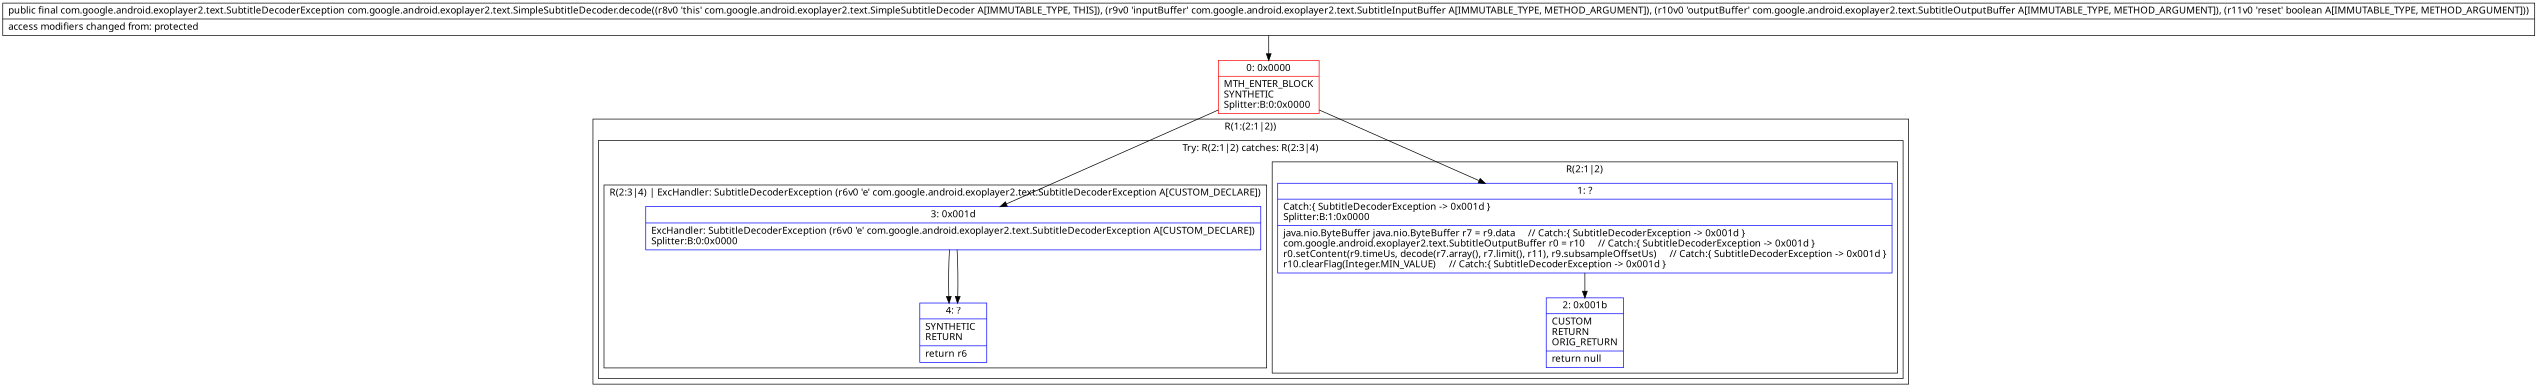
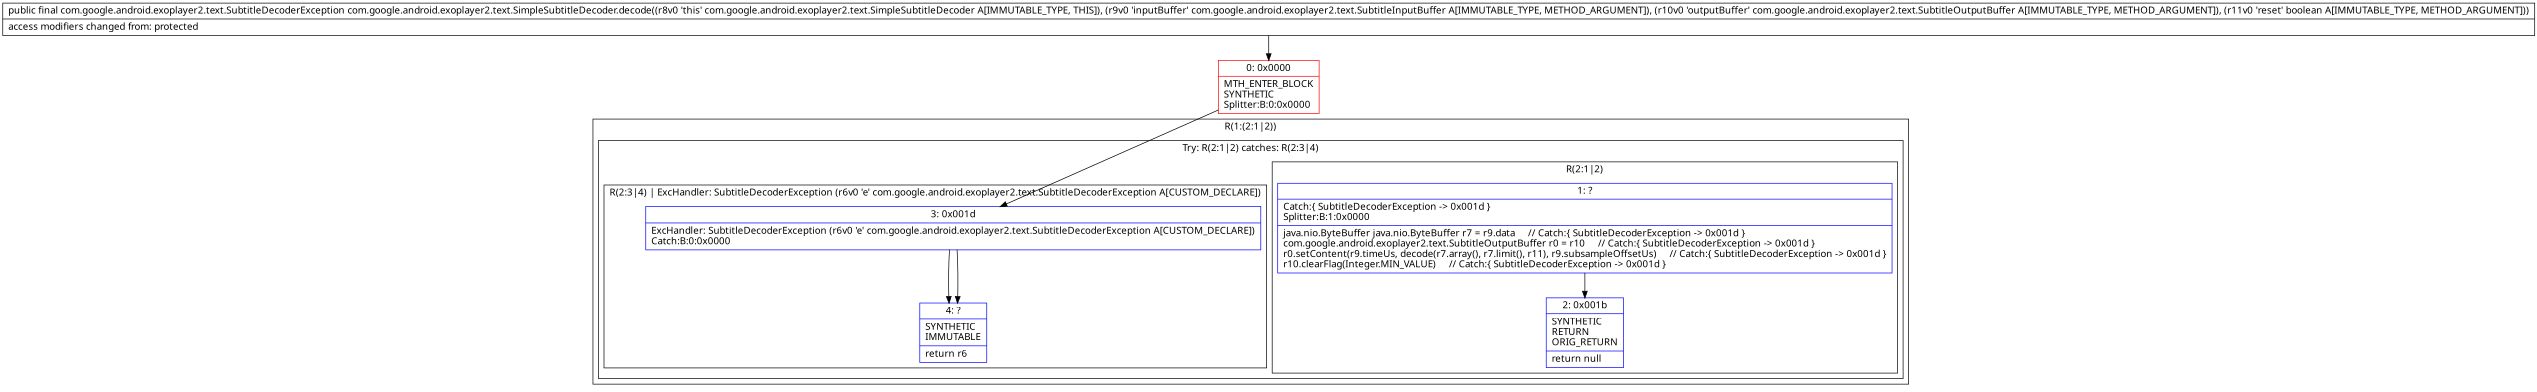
(1399, 145) -> none
(695, 241) -> (691, 241)
(1572, 322) -> (1577, 322)
(944, 337) -> (953, 337)
